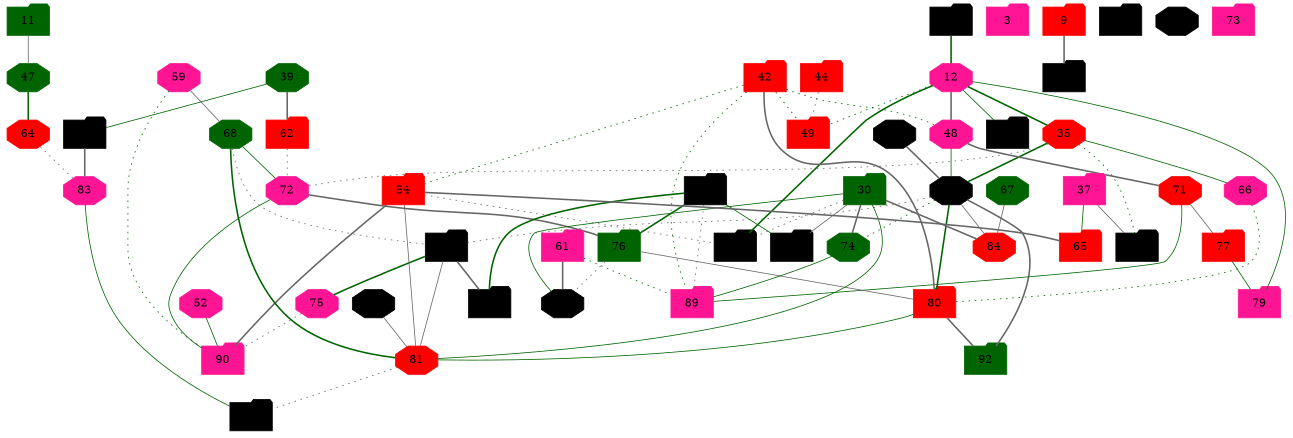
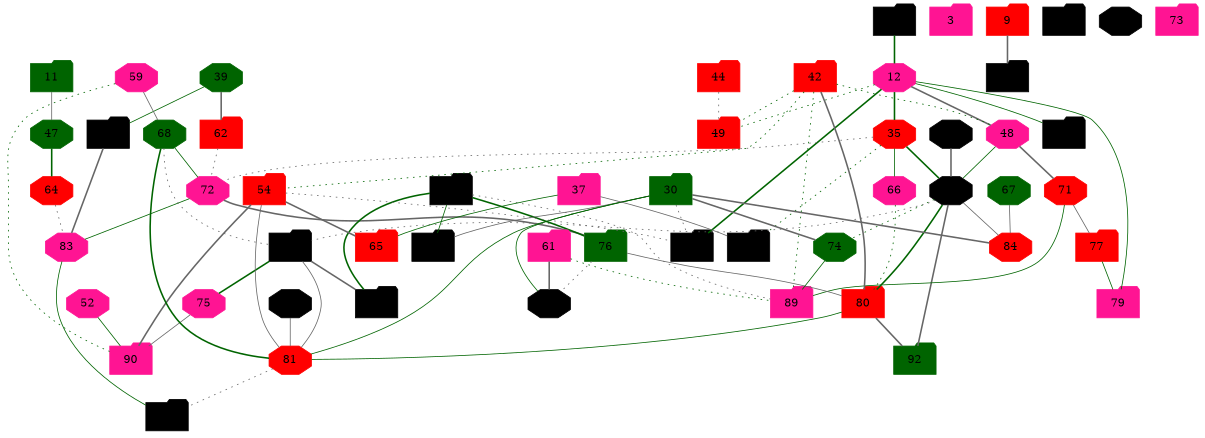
(189, 263) -> (137, 219)
(273, 330) -> (169, 330)
